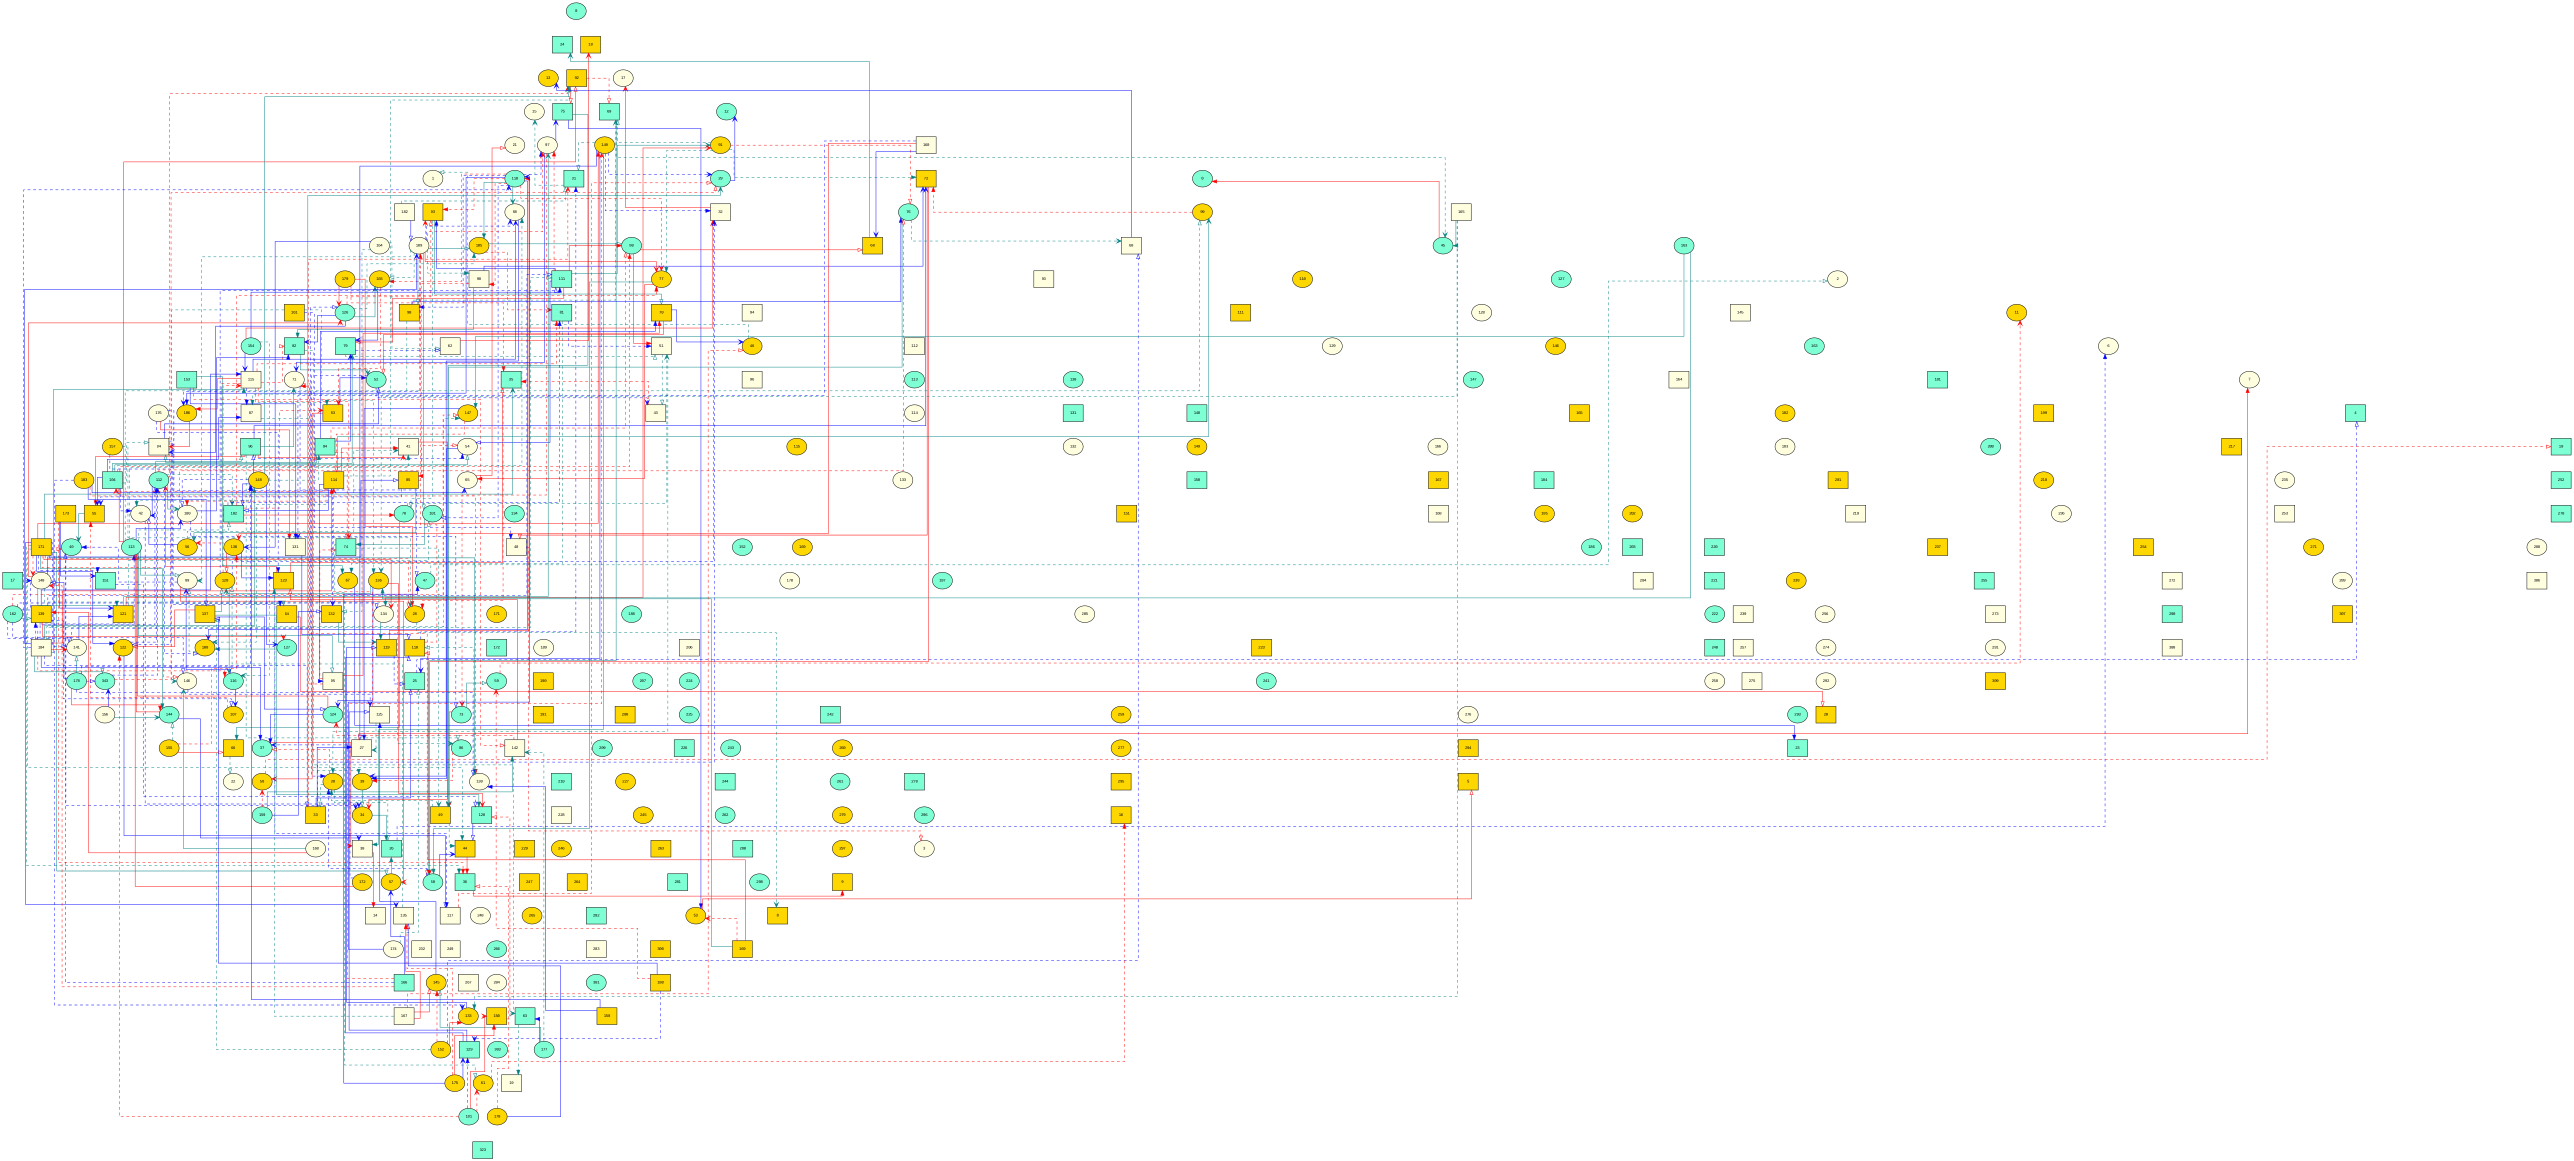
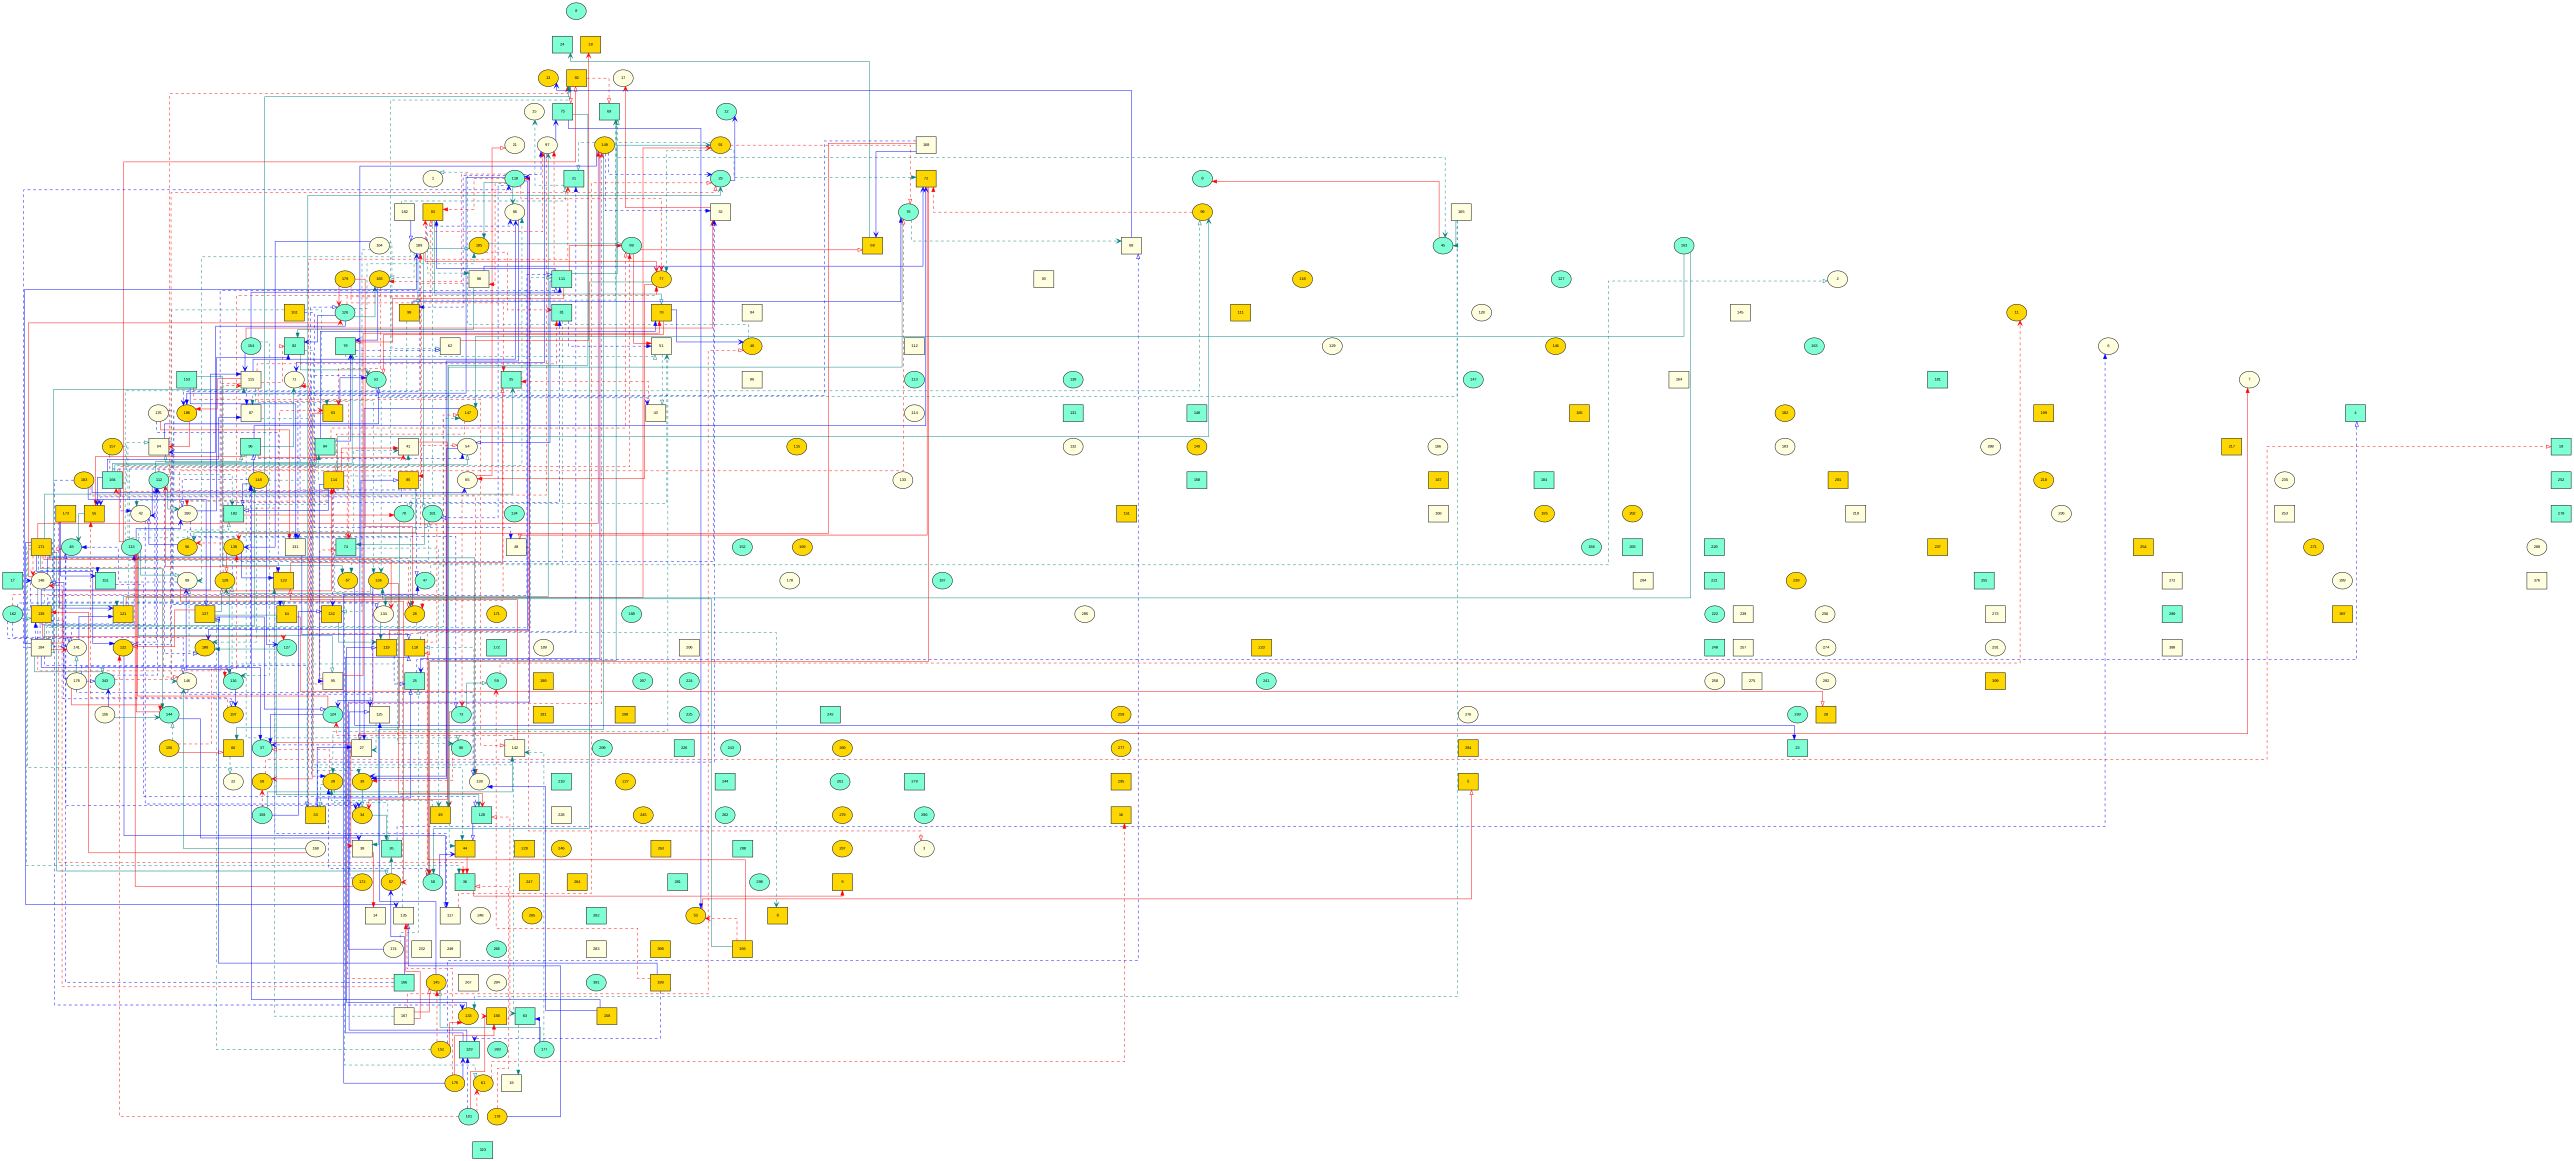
(1991, 447) -> (1991, 447)
(2537, 581) -> (2537, 581)
(77, 681) -> (77, 681)
